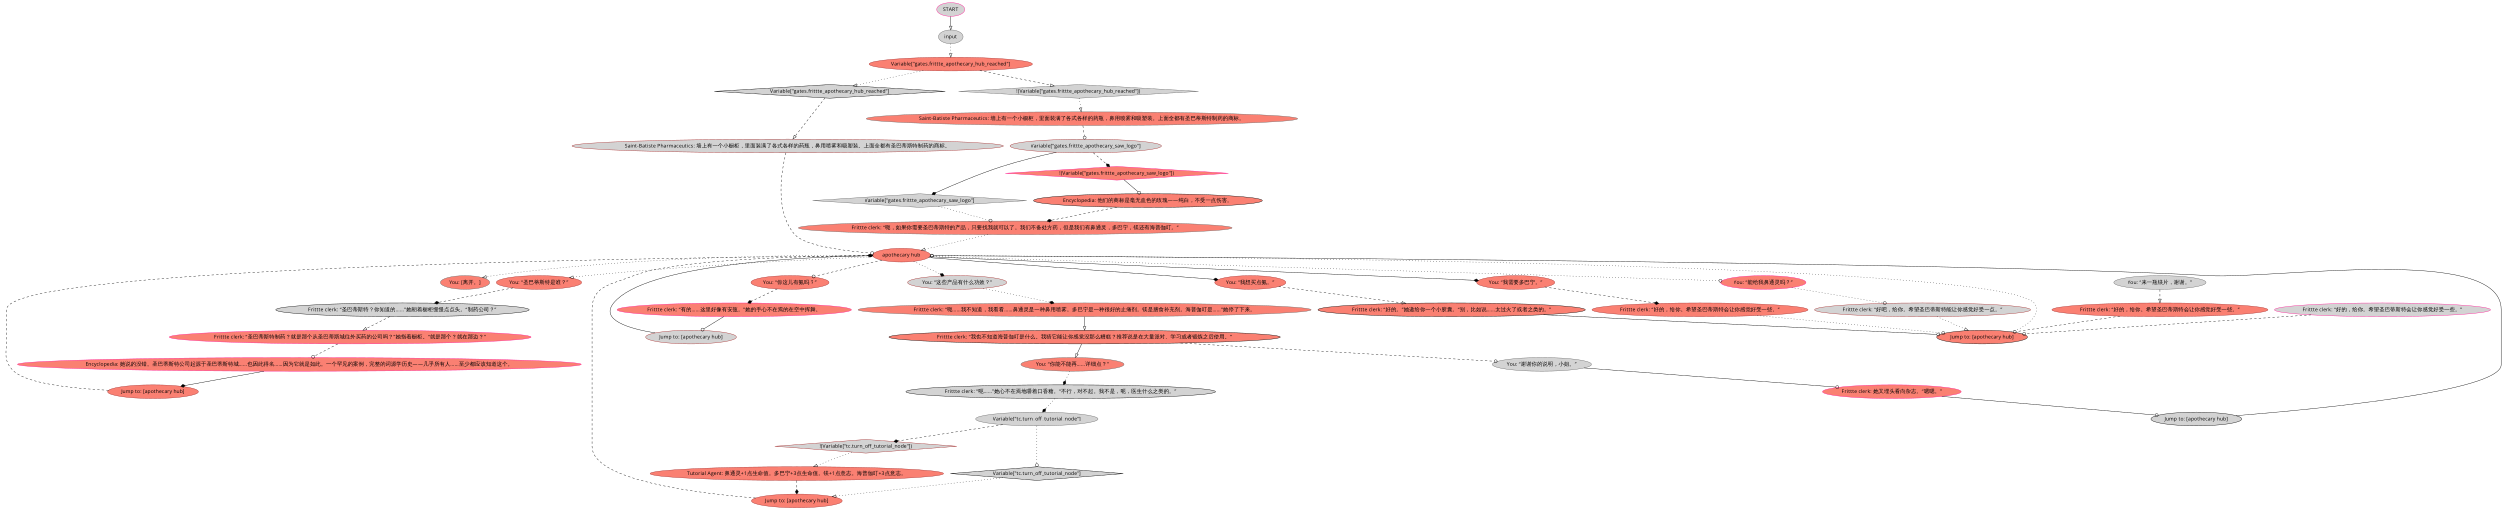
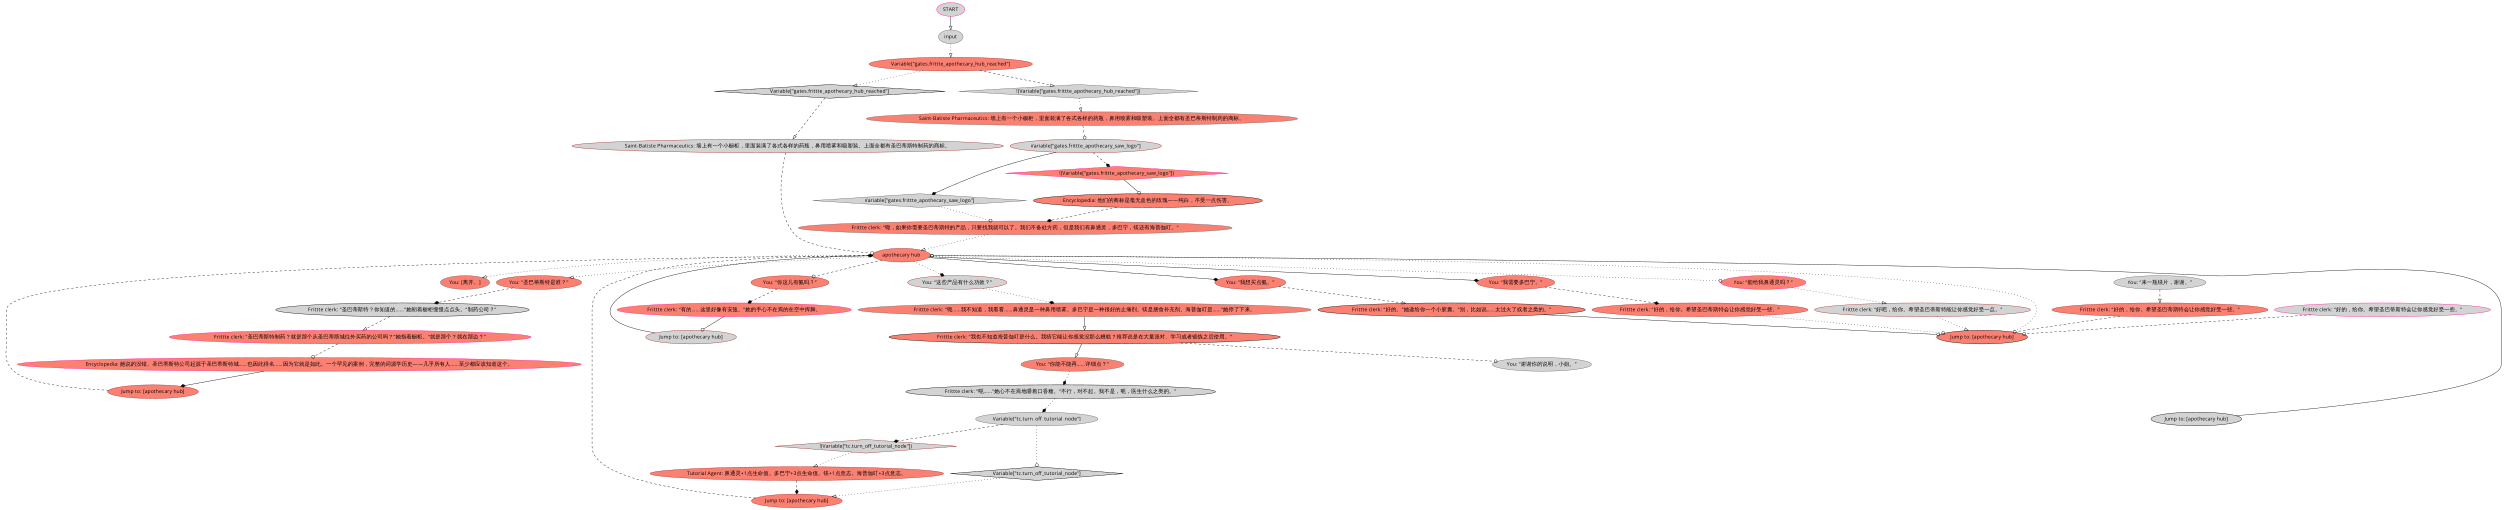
(1837, 295) -> (1837, 295)
(1892, 392) -> none
